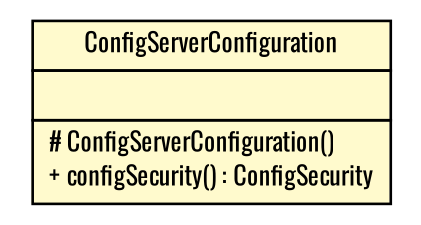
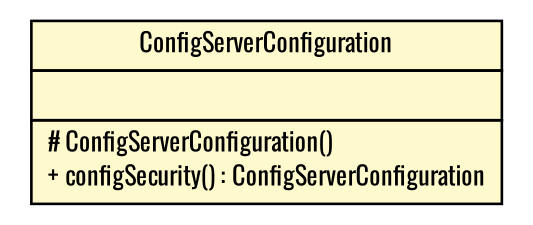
(212, 178) -> (267, 178)
